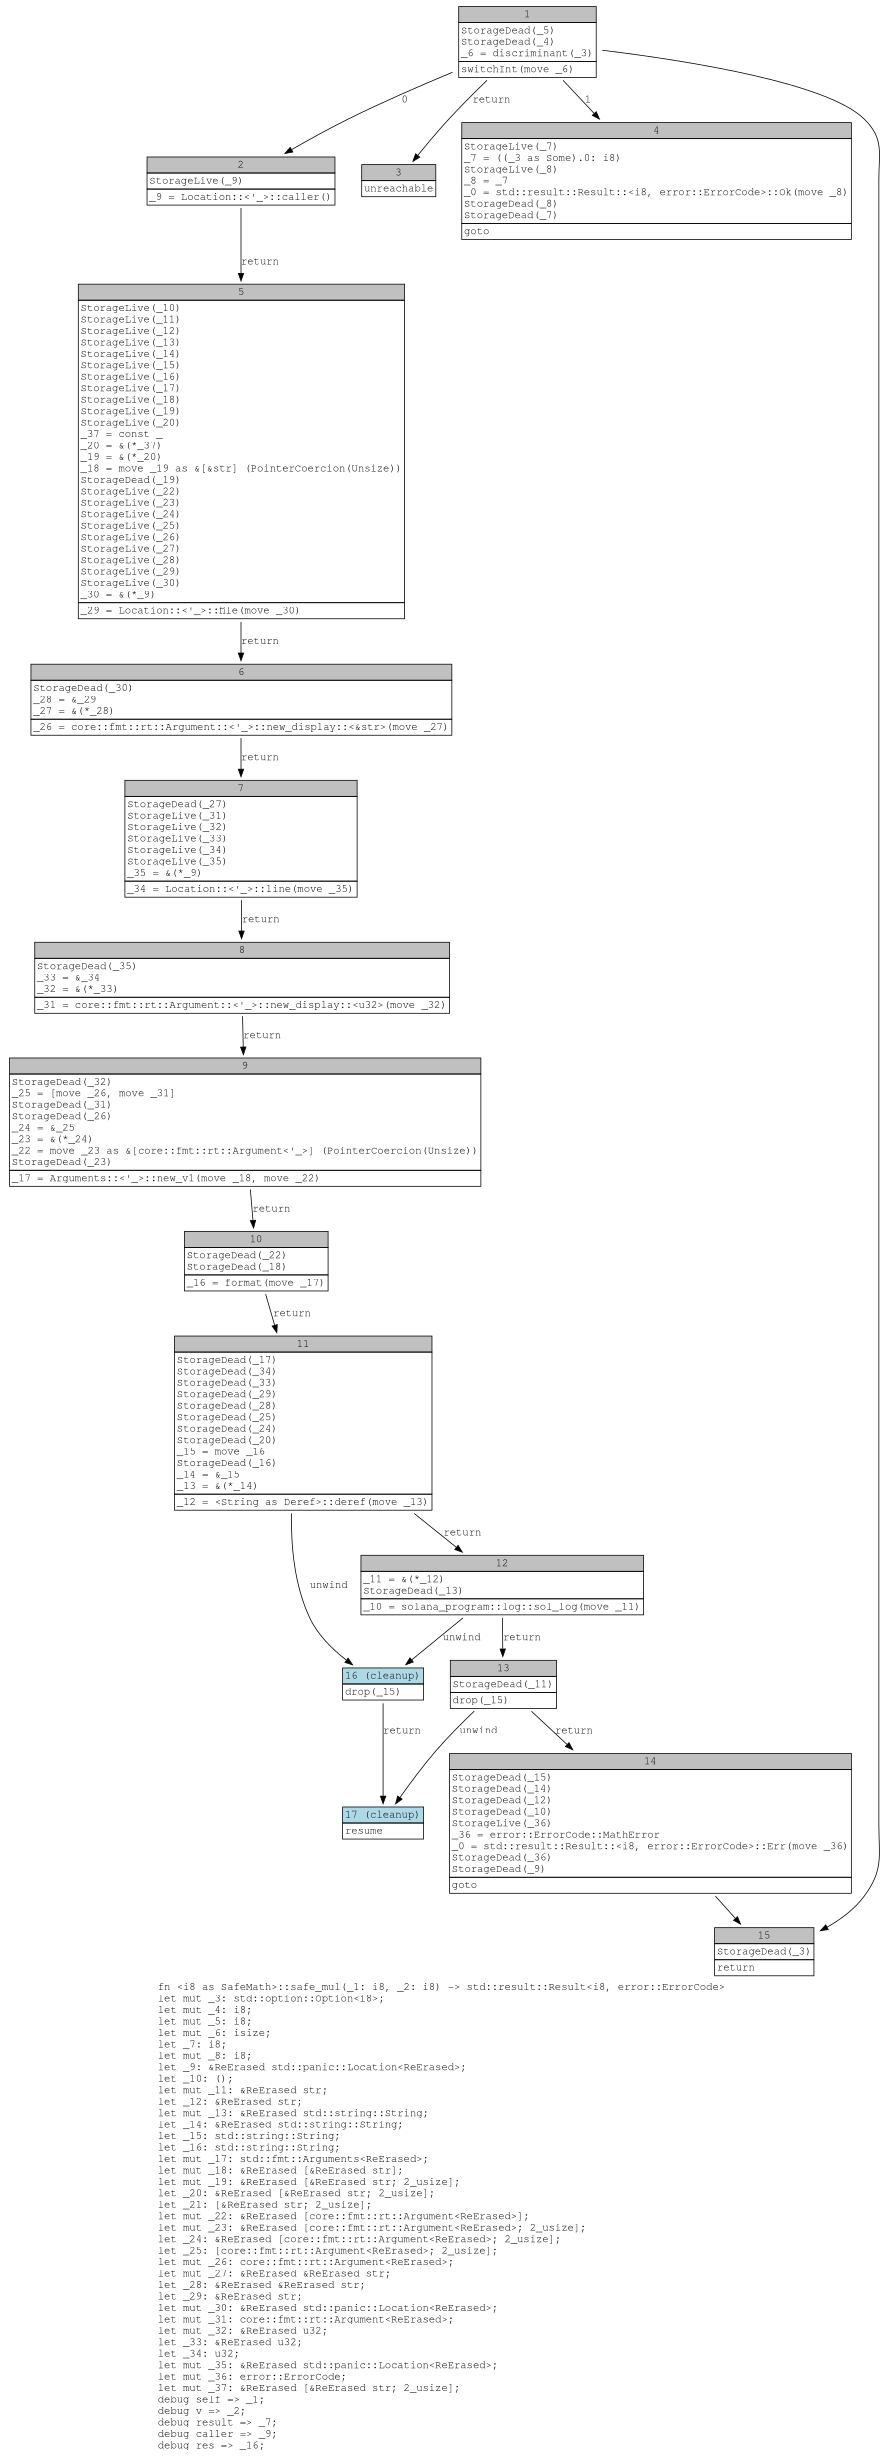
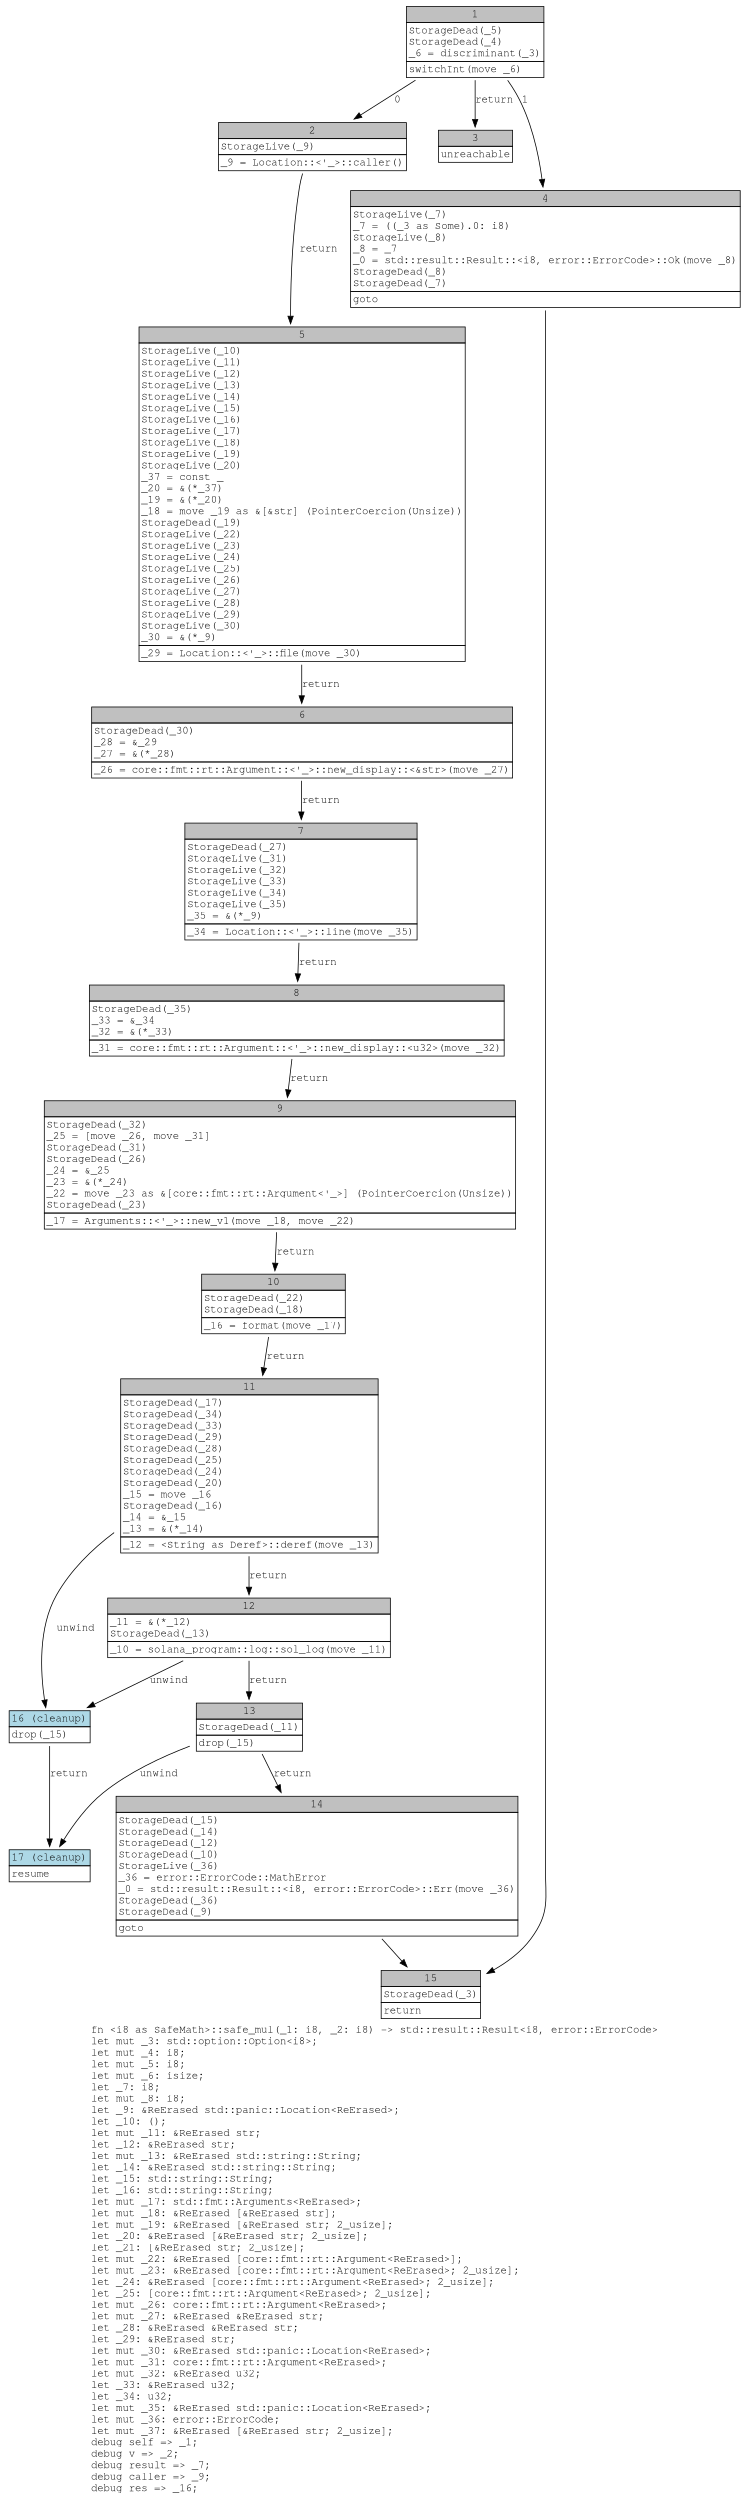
(879, 895) -> (545, 1151)
